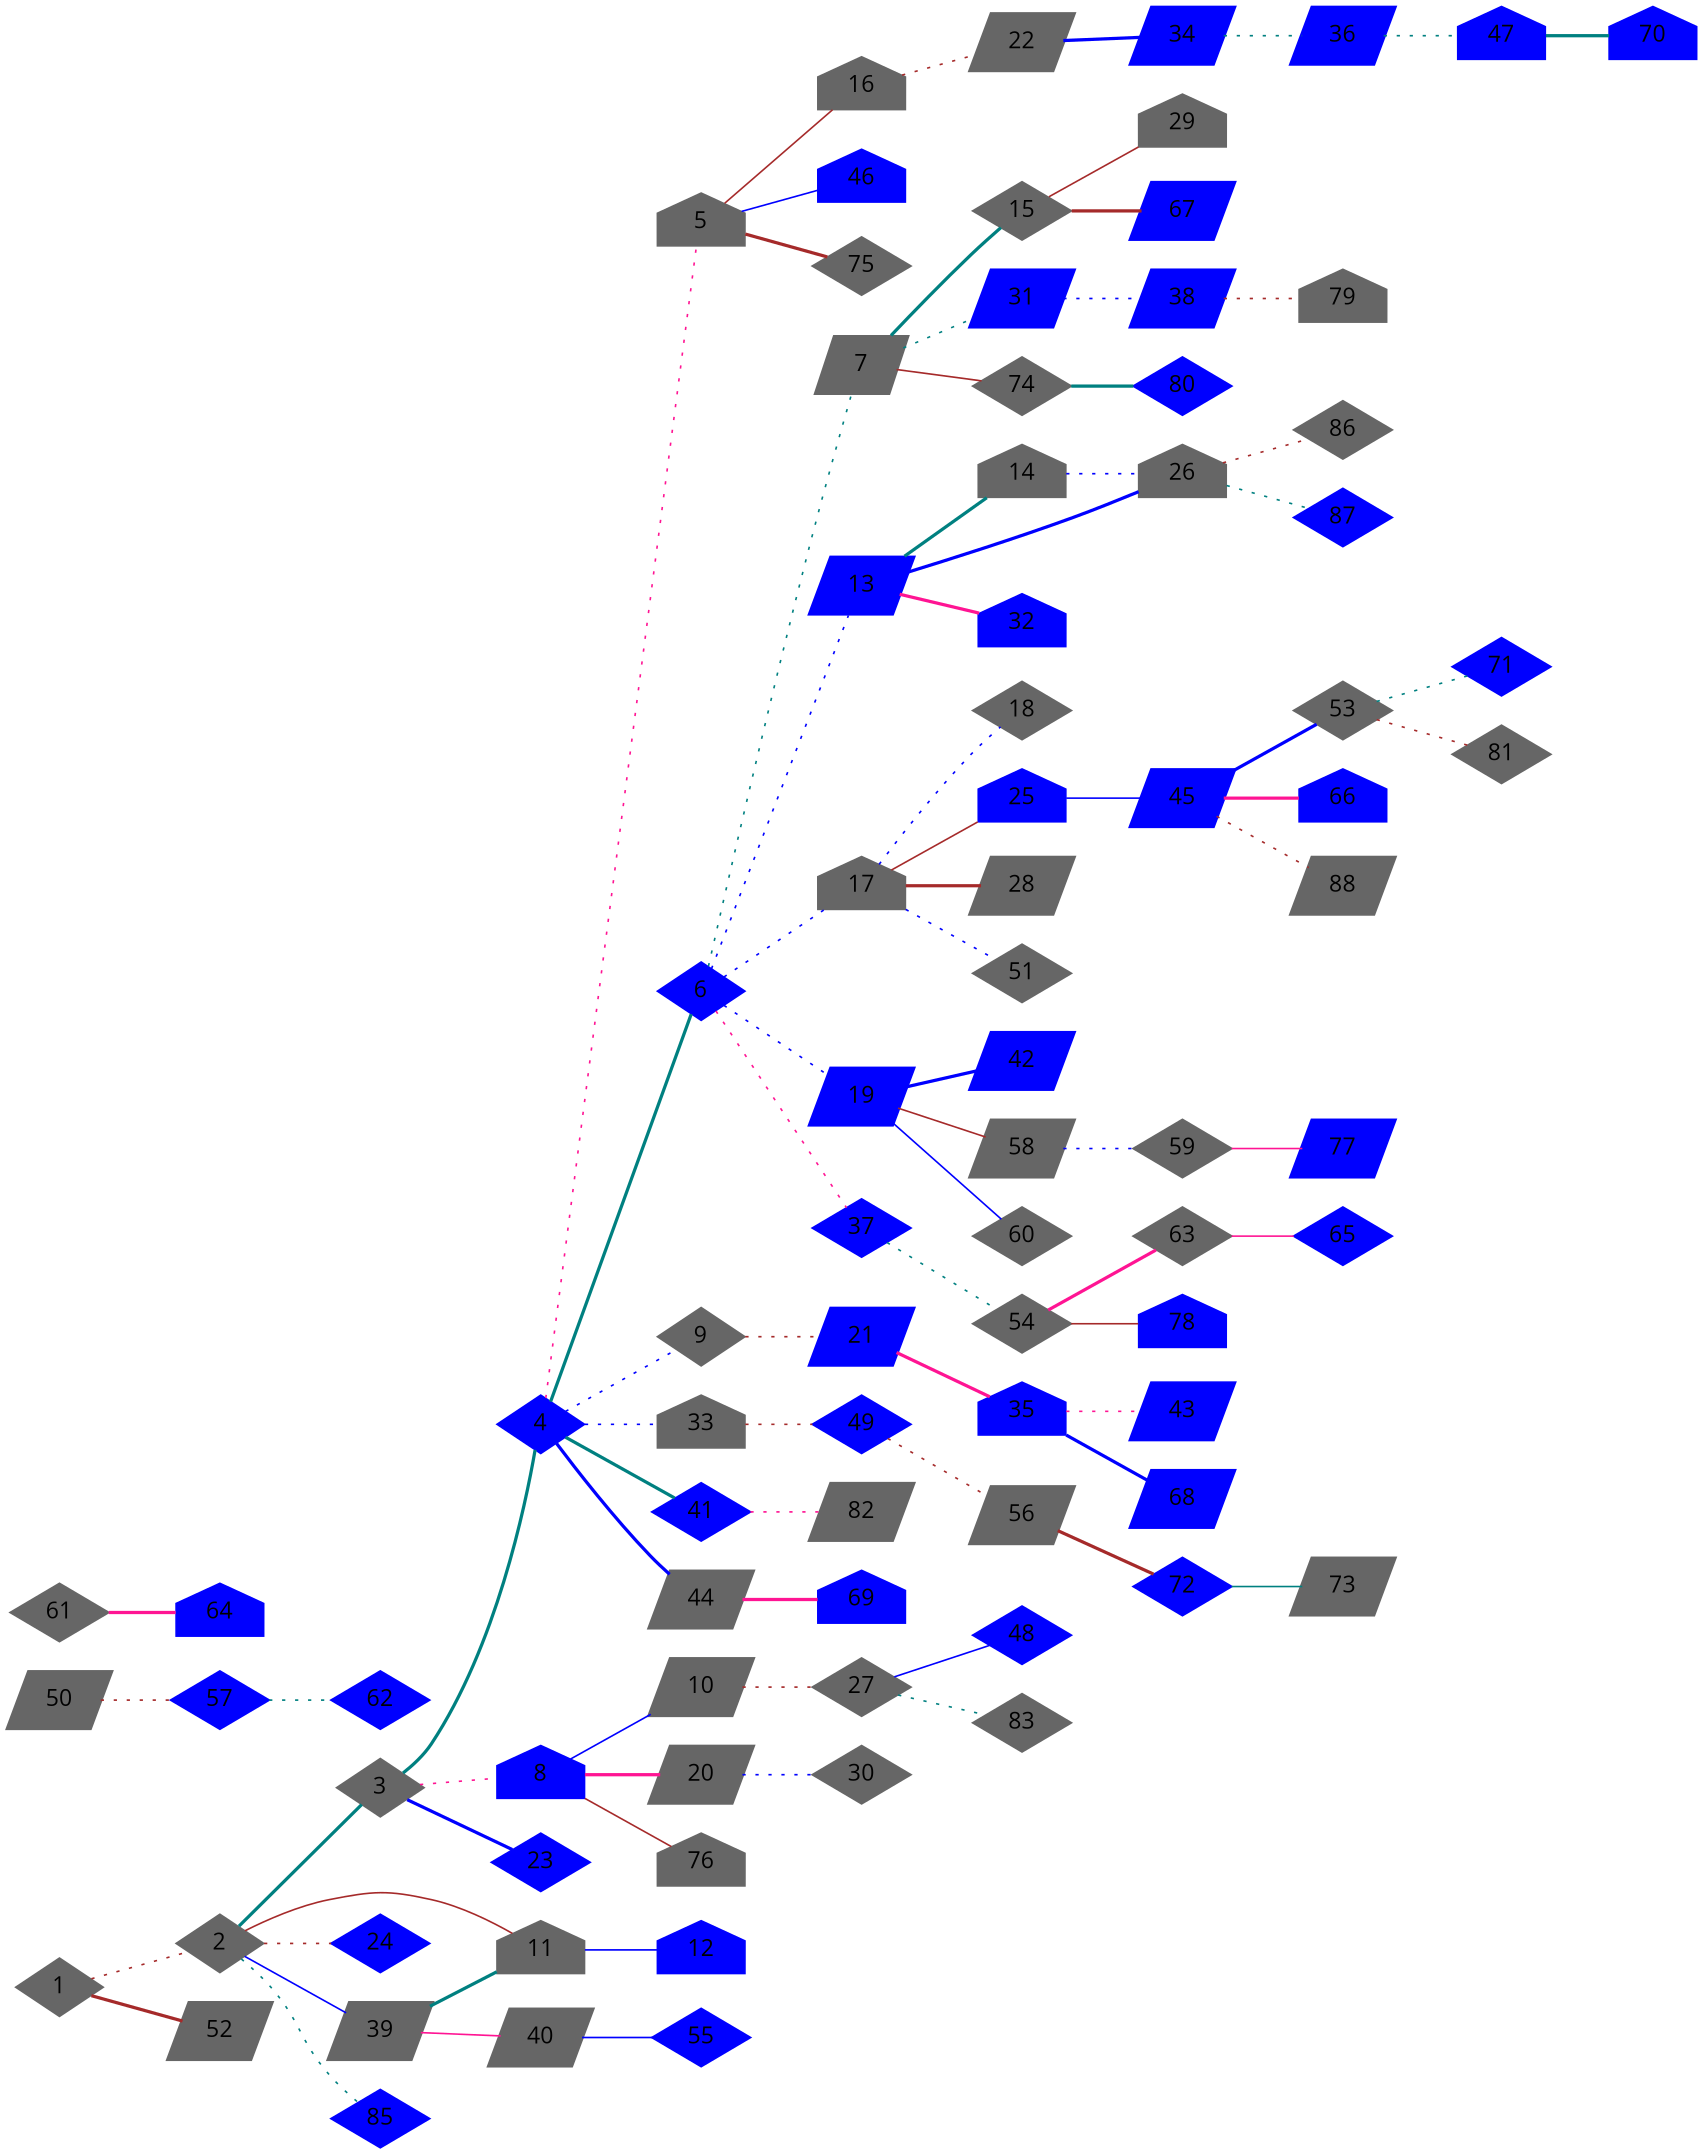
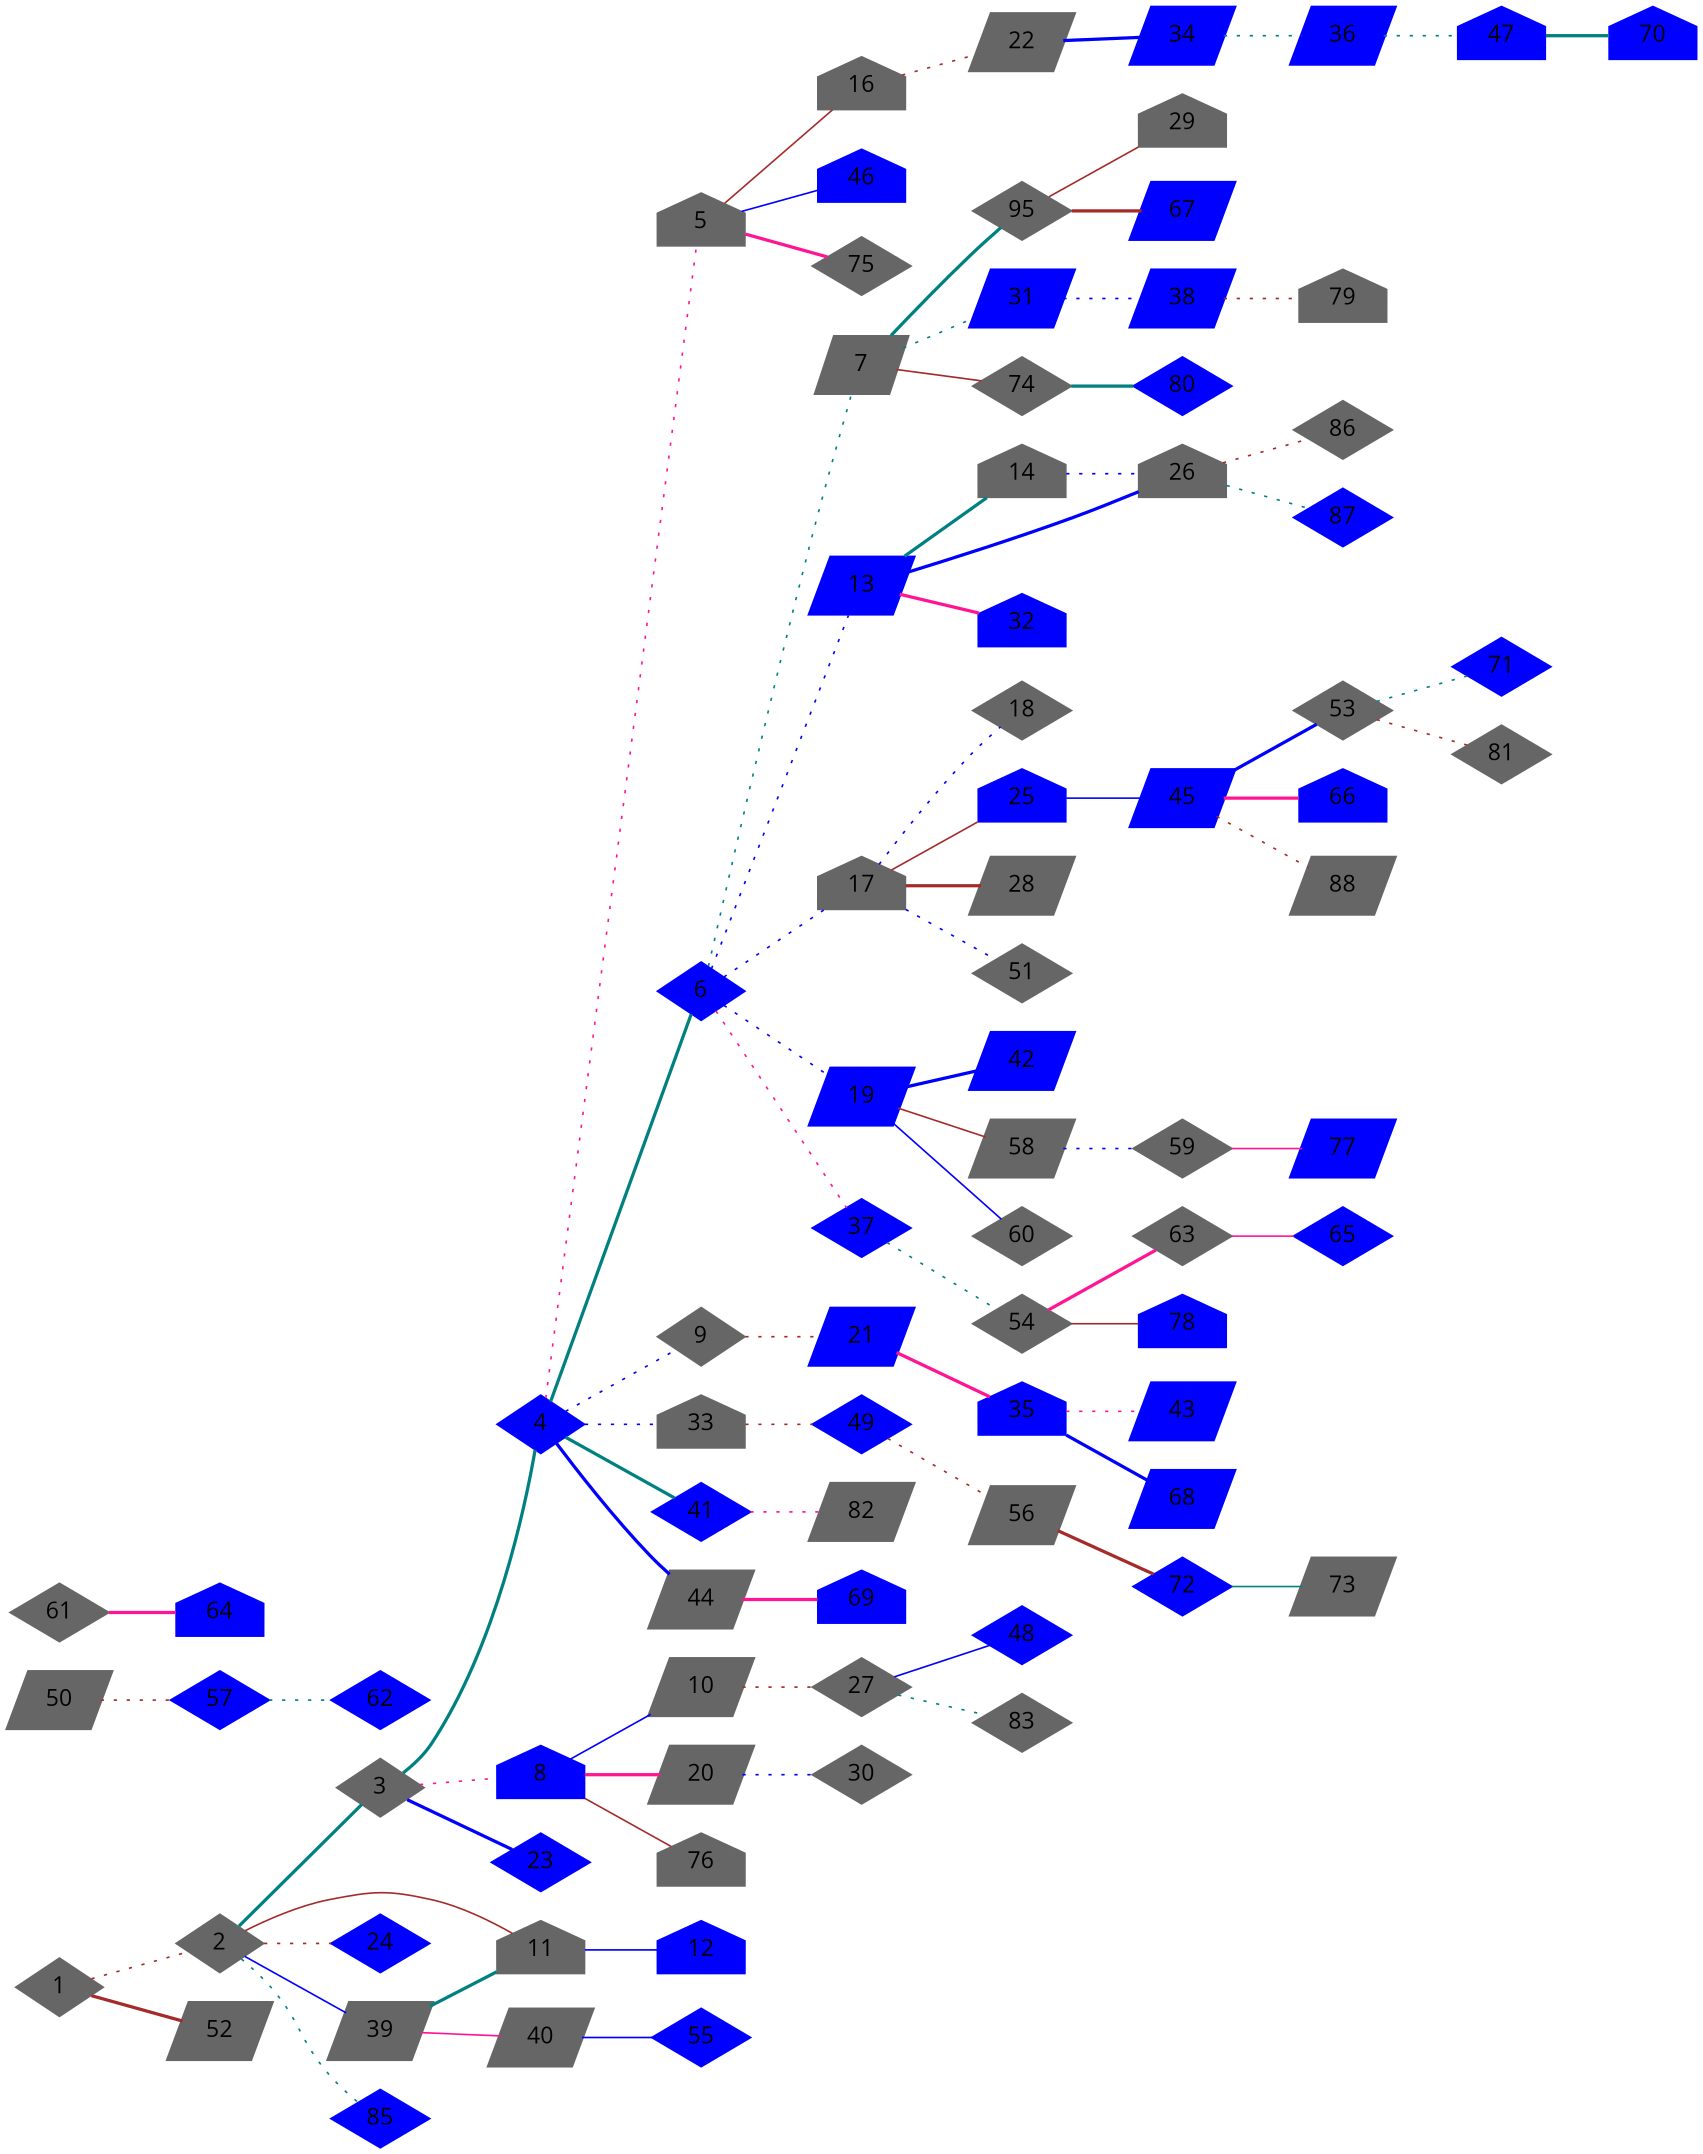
(1022, 211) -> (1022, 211)
(786, 245) -> (786, 245)
